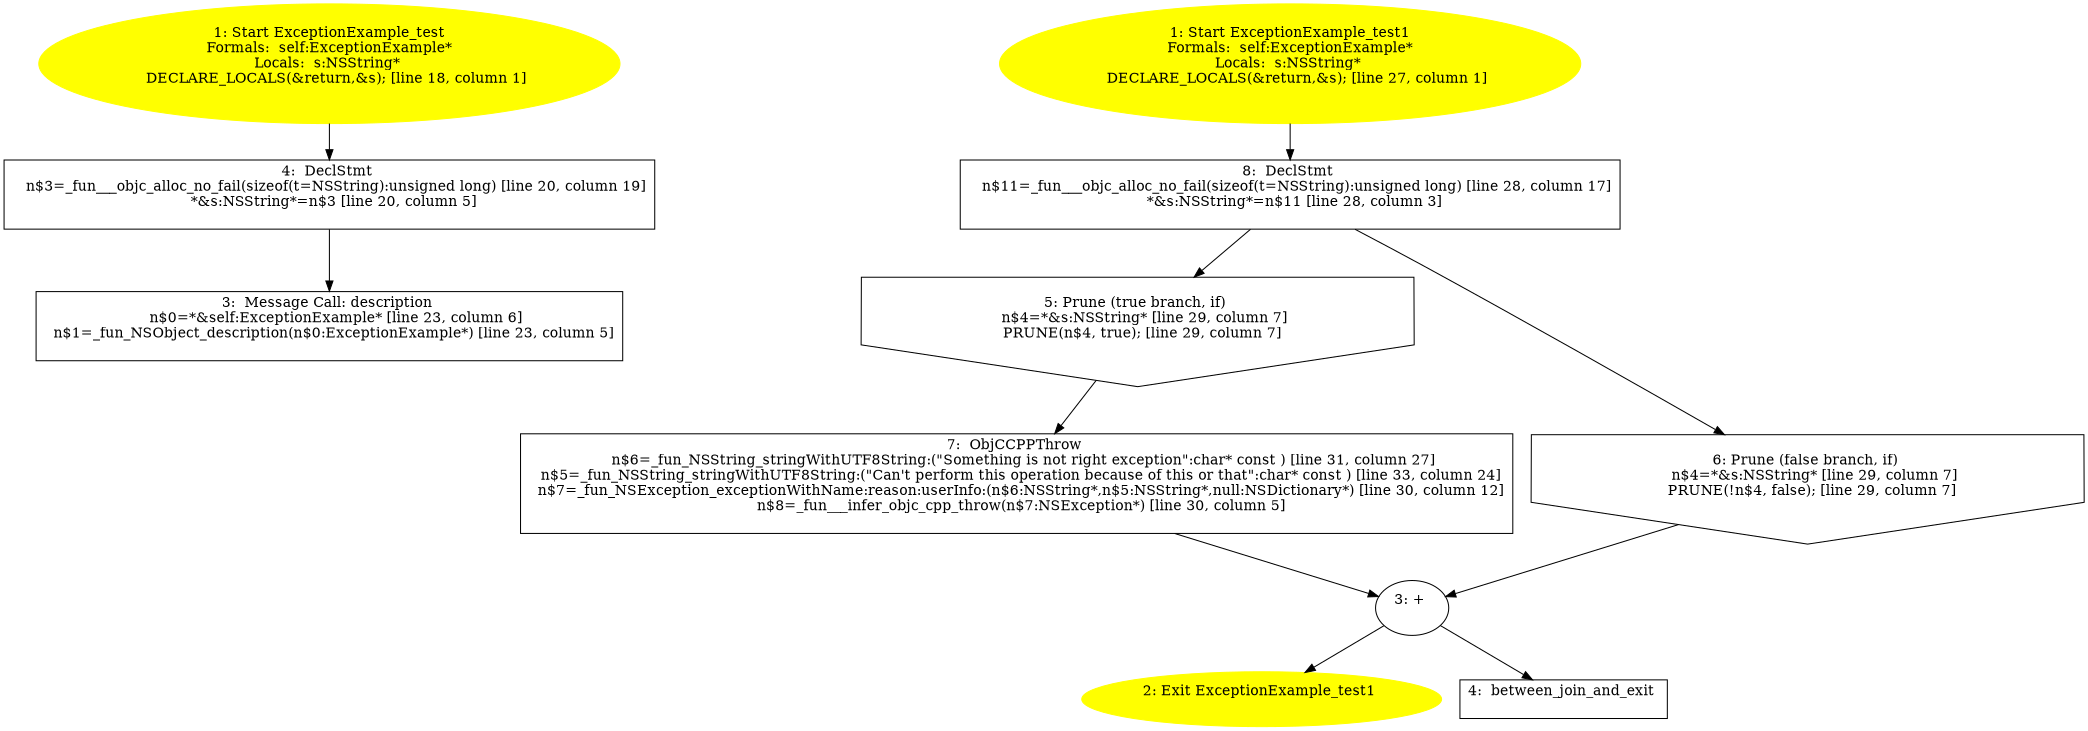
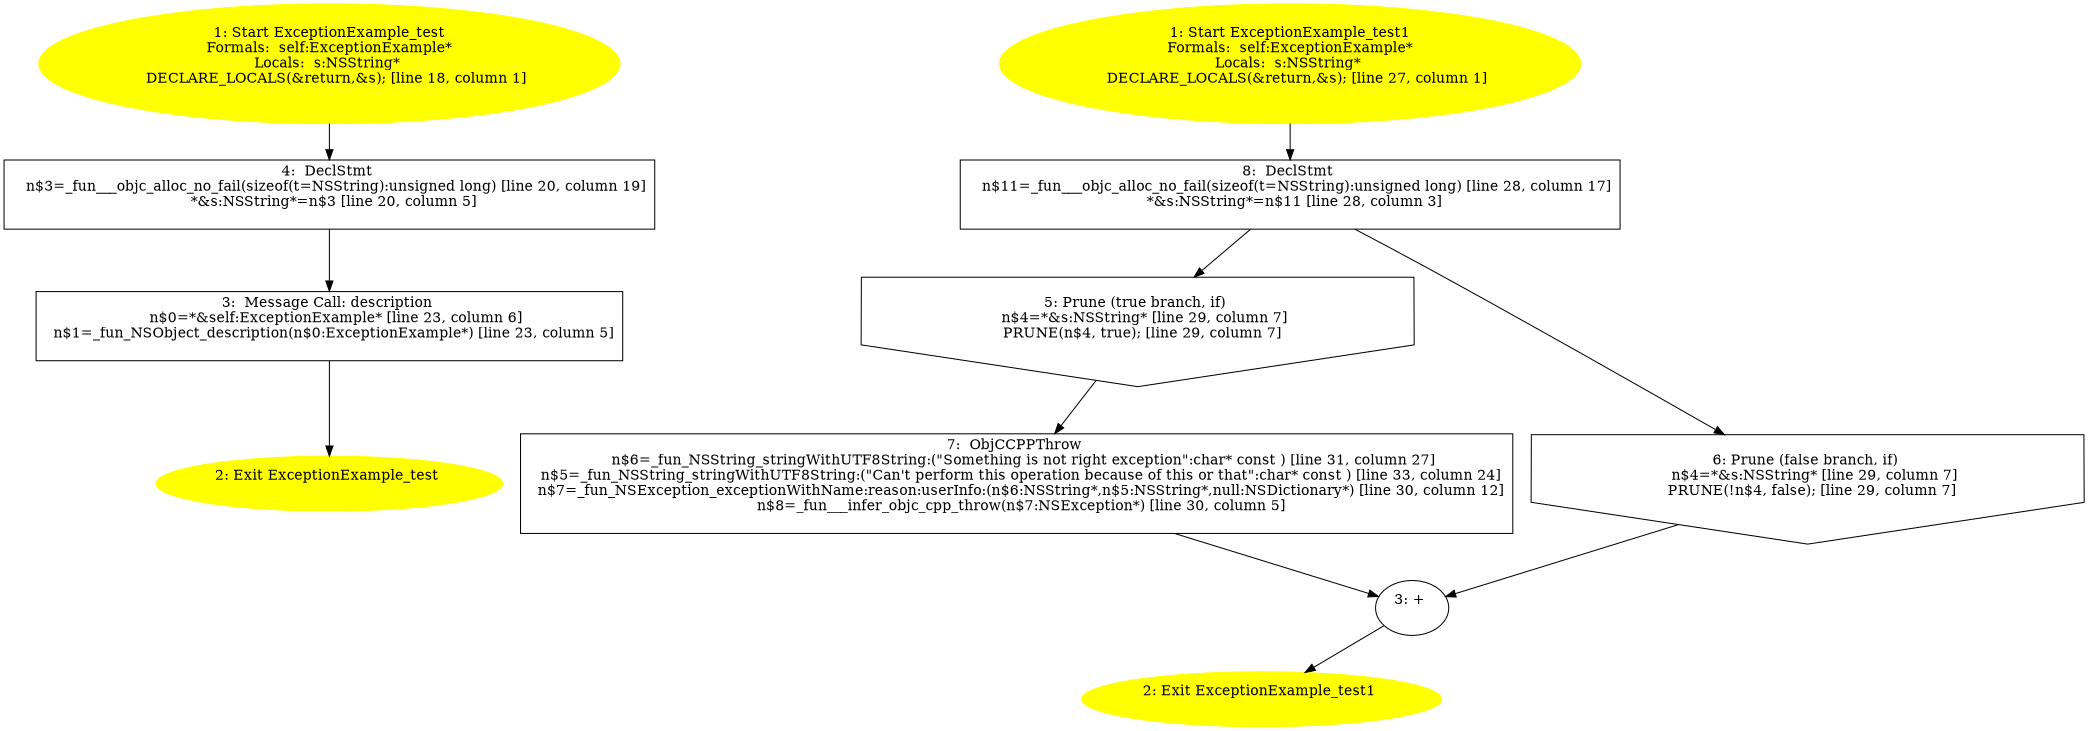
none -> (329, 484)
(1564, 699) -> none
